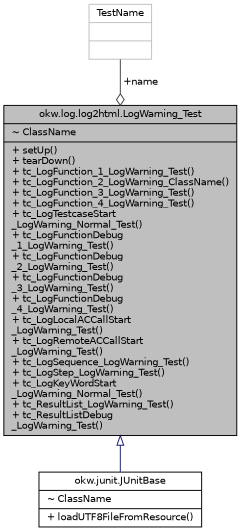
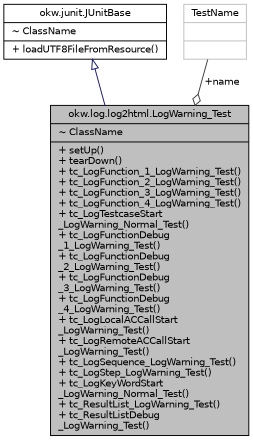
(120, 182) -> (150, 182)
(120, 459) -> (100, 87)
